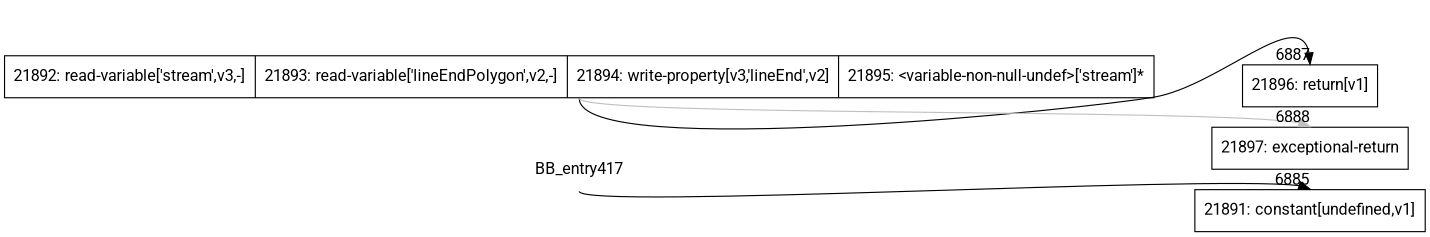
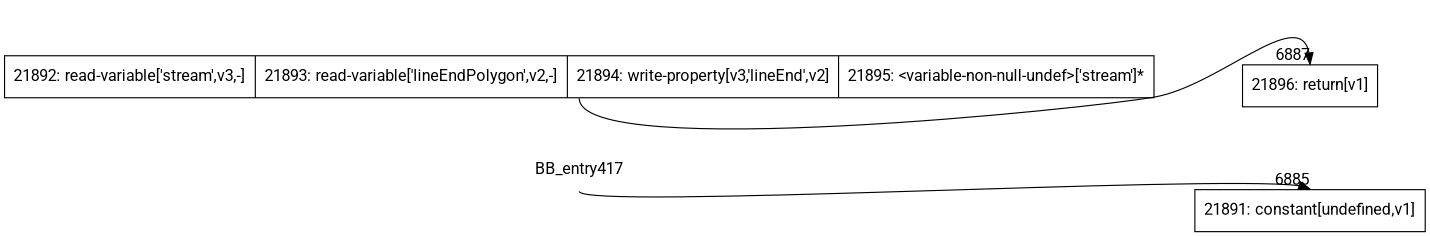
(1310, 148) -> none
